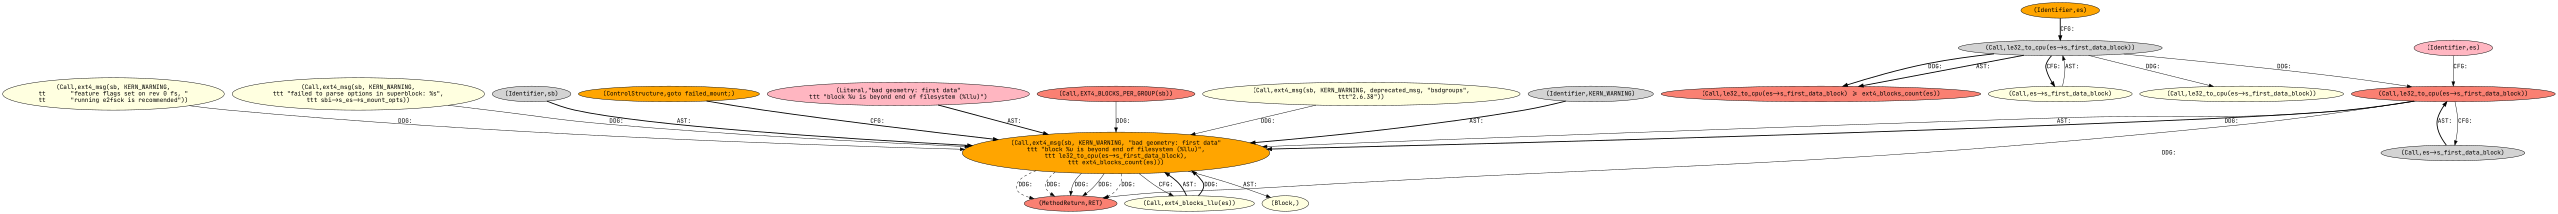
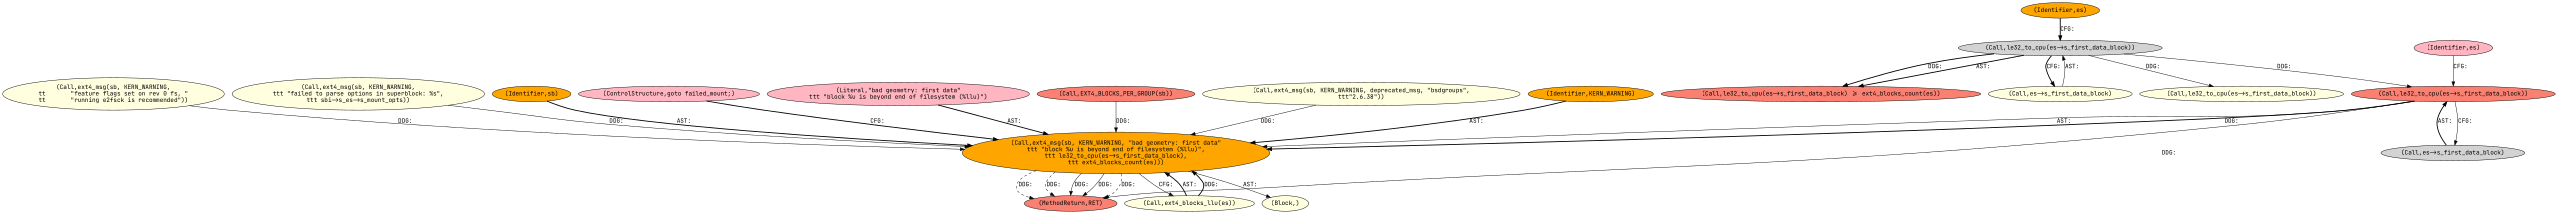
(532, 94) -> (532, 94)
(669, 94) -> (669, 94)
(1591, 94) -> (1591, 94)
